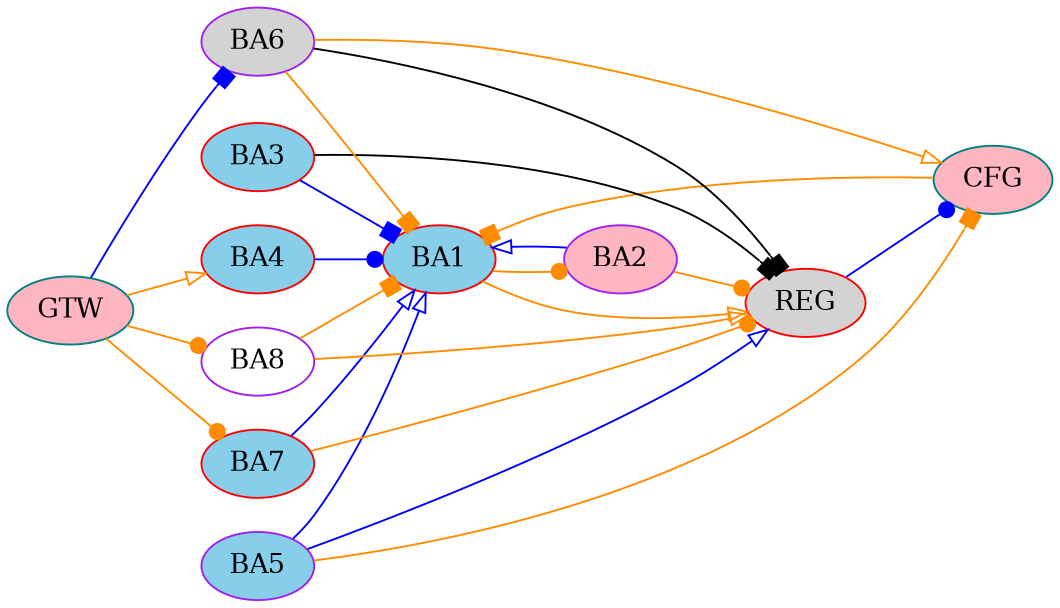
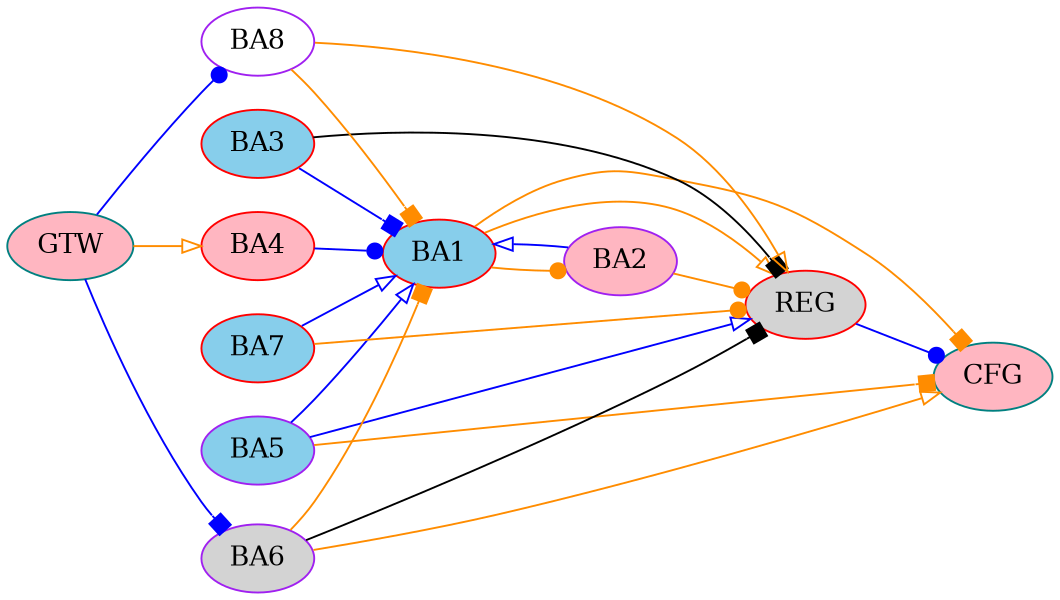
(725, 184) -> (716, 188)
(258, 259) -> (258, 246)
(159, 335) -> (153, 146)
(158, 382) -> none
